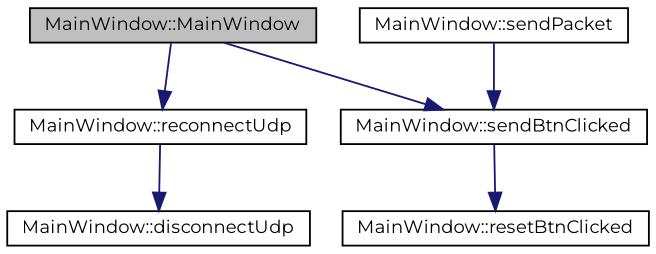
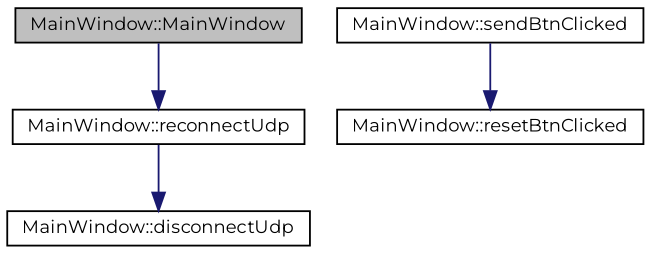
(494, 25) -> none
(325, 73) -> none
